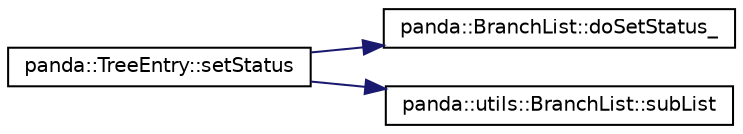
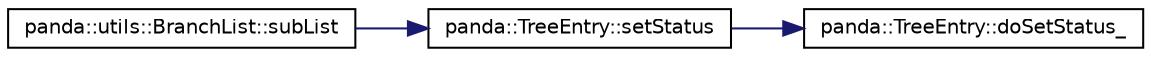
(559, 28) -> (974, 28)
(338, 84) -> (381, 28)
